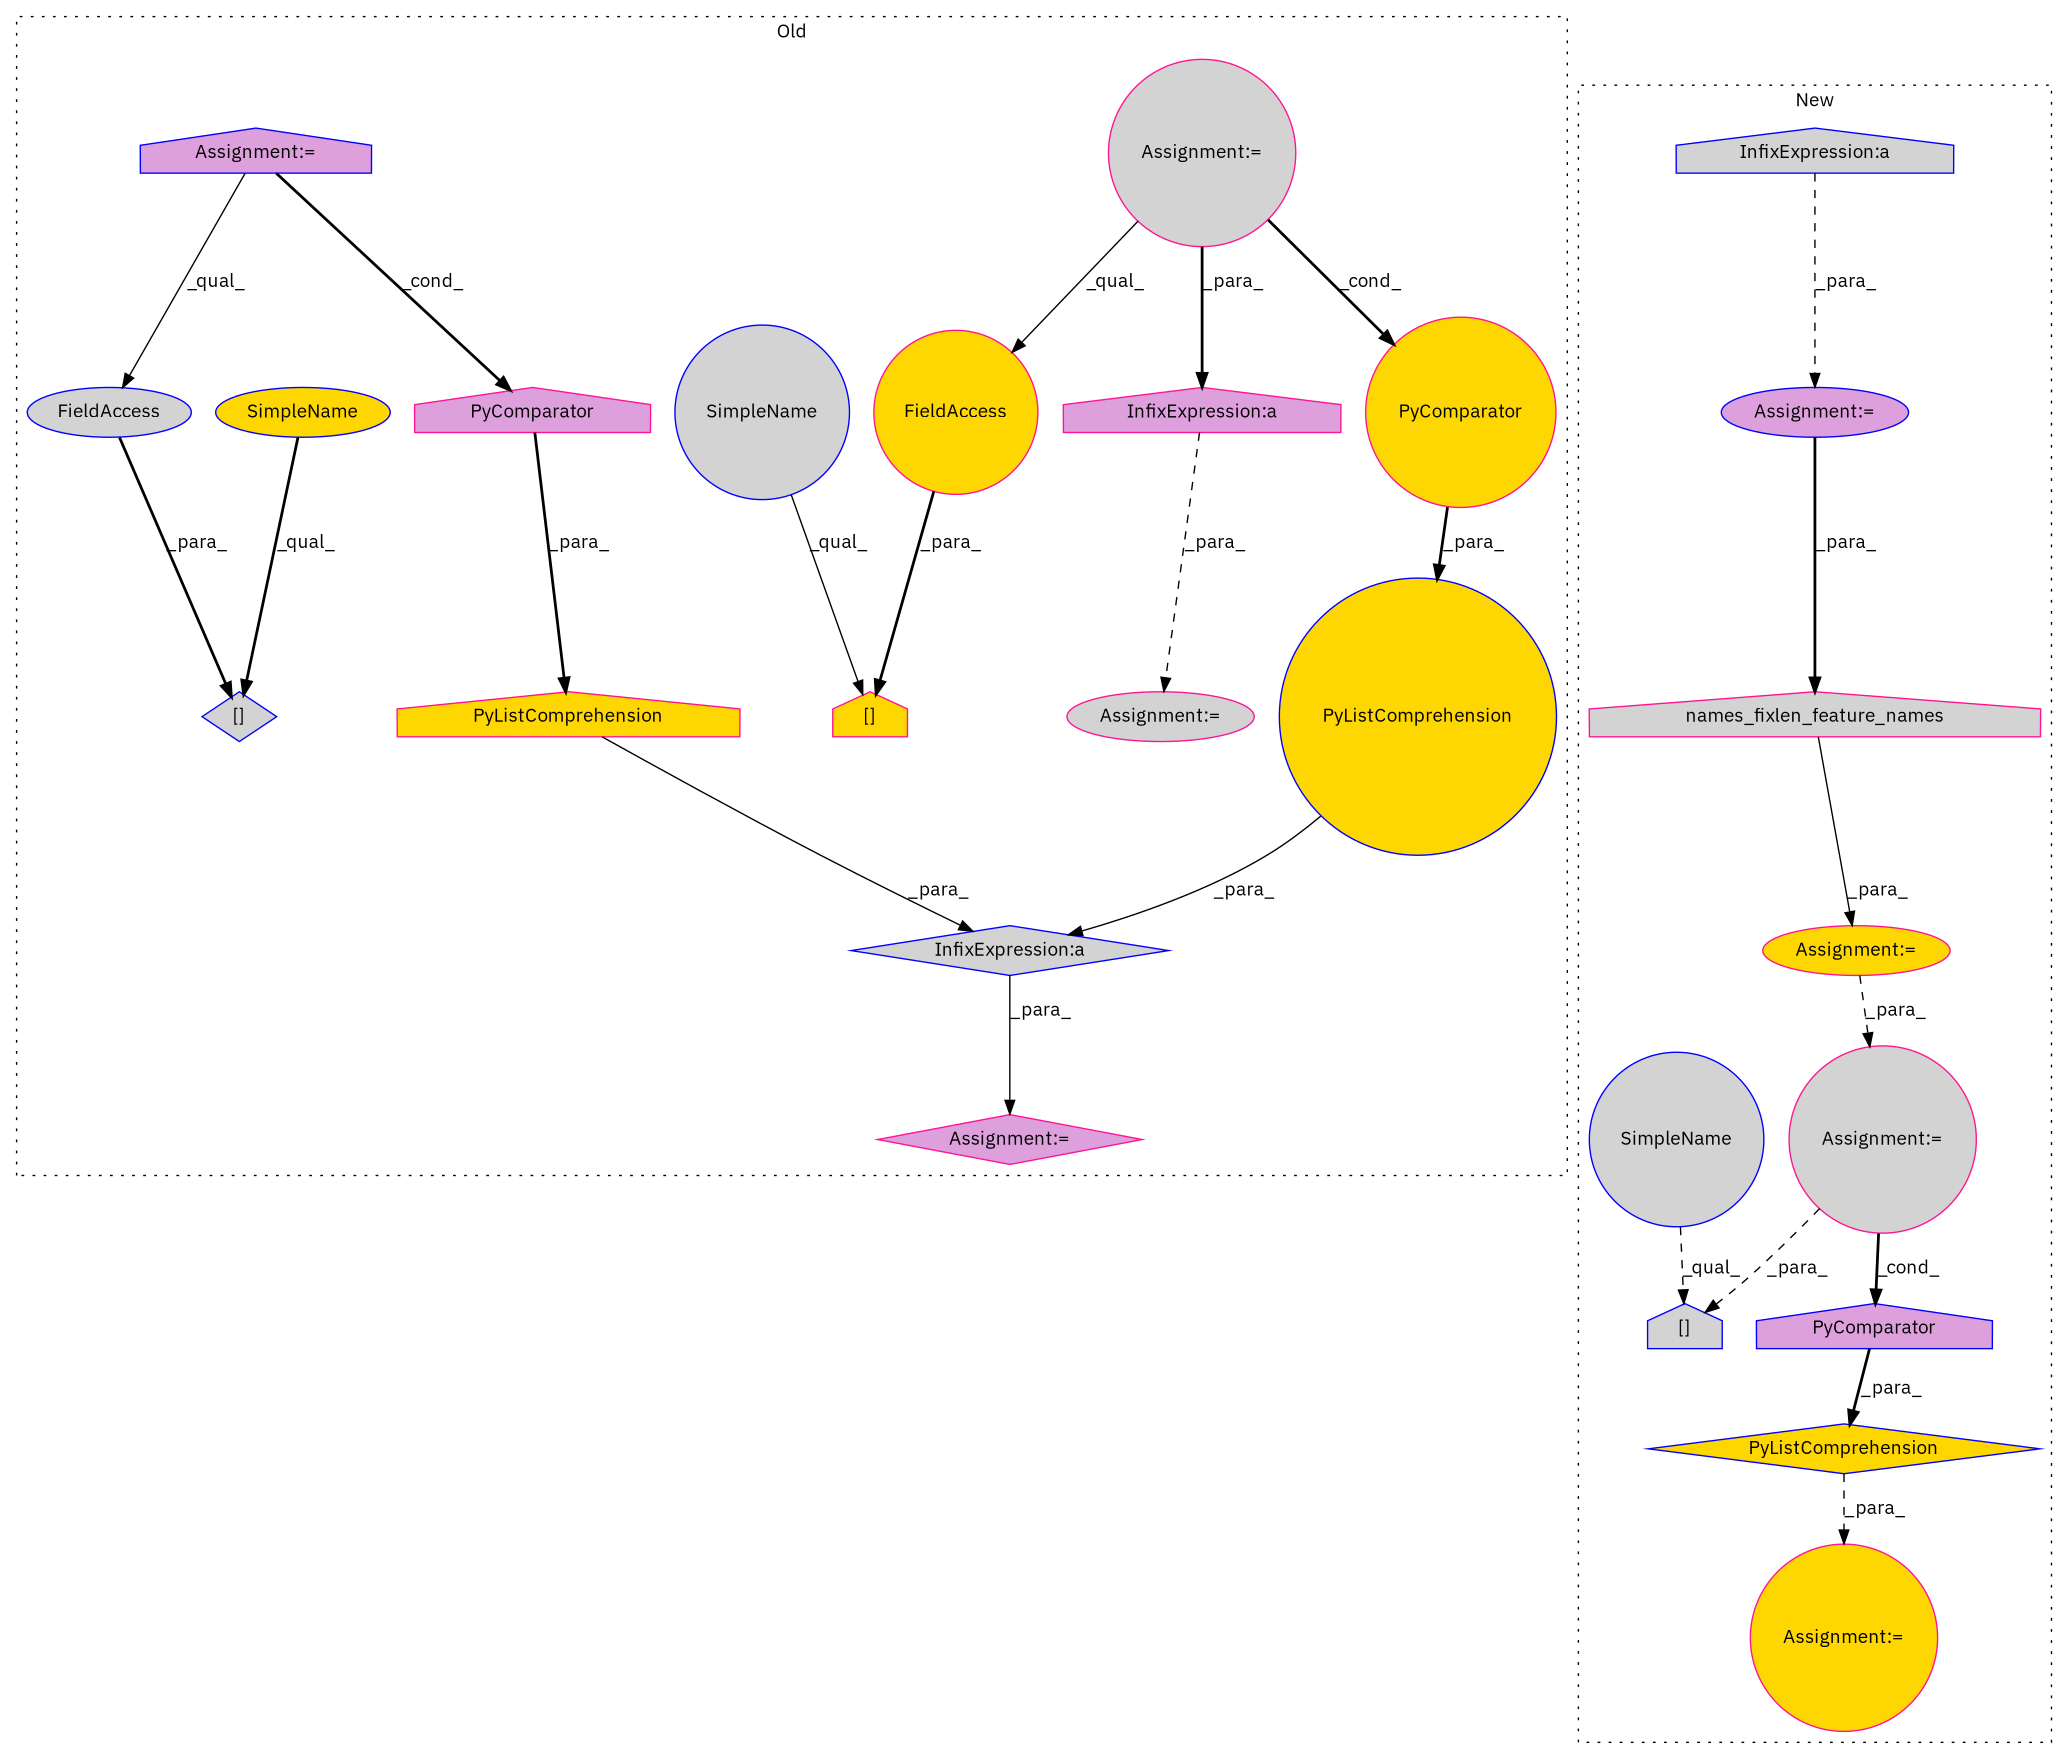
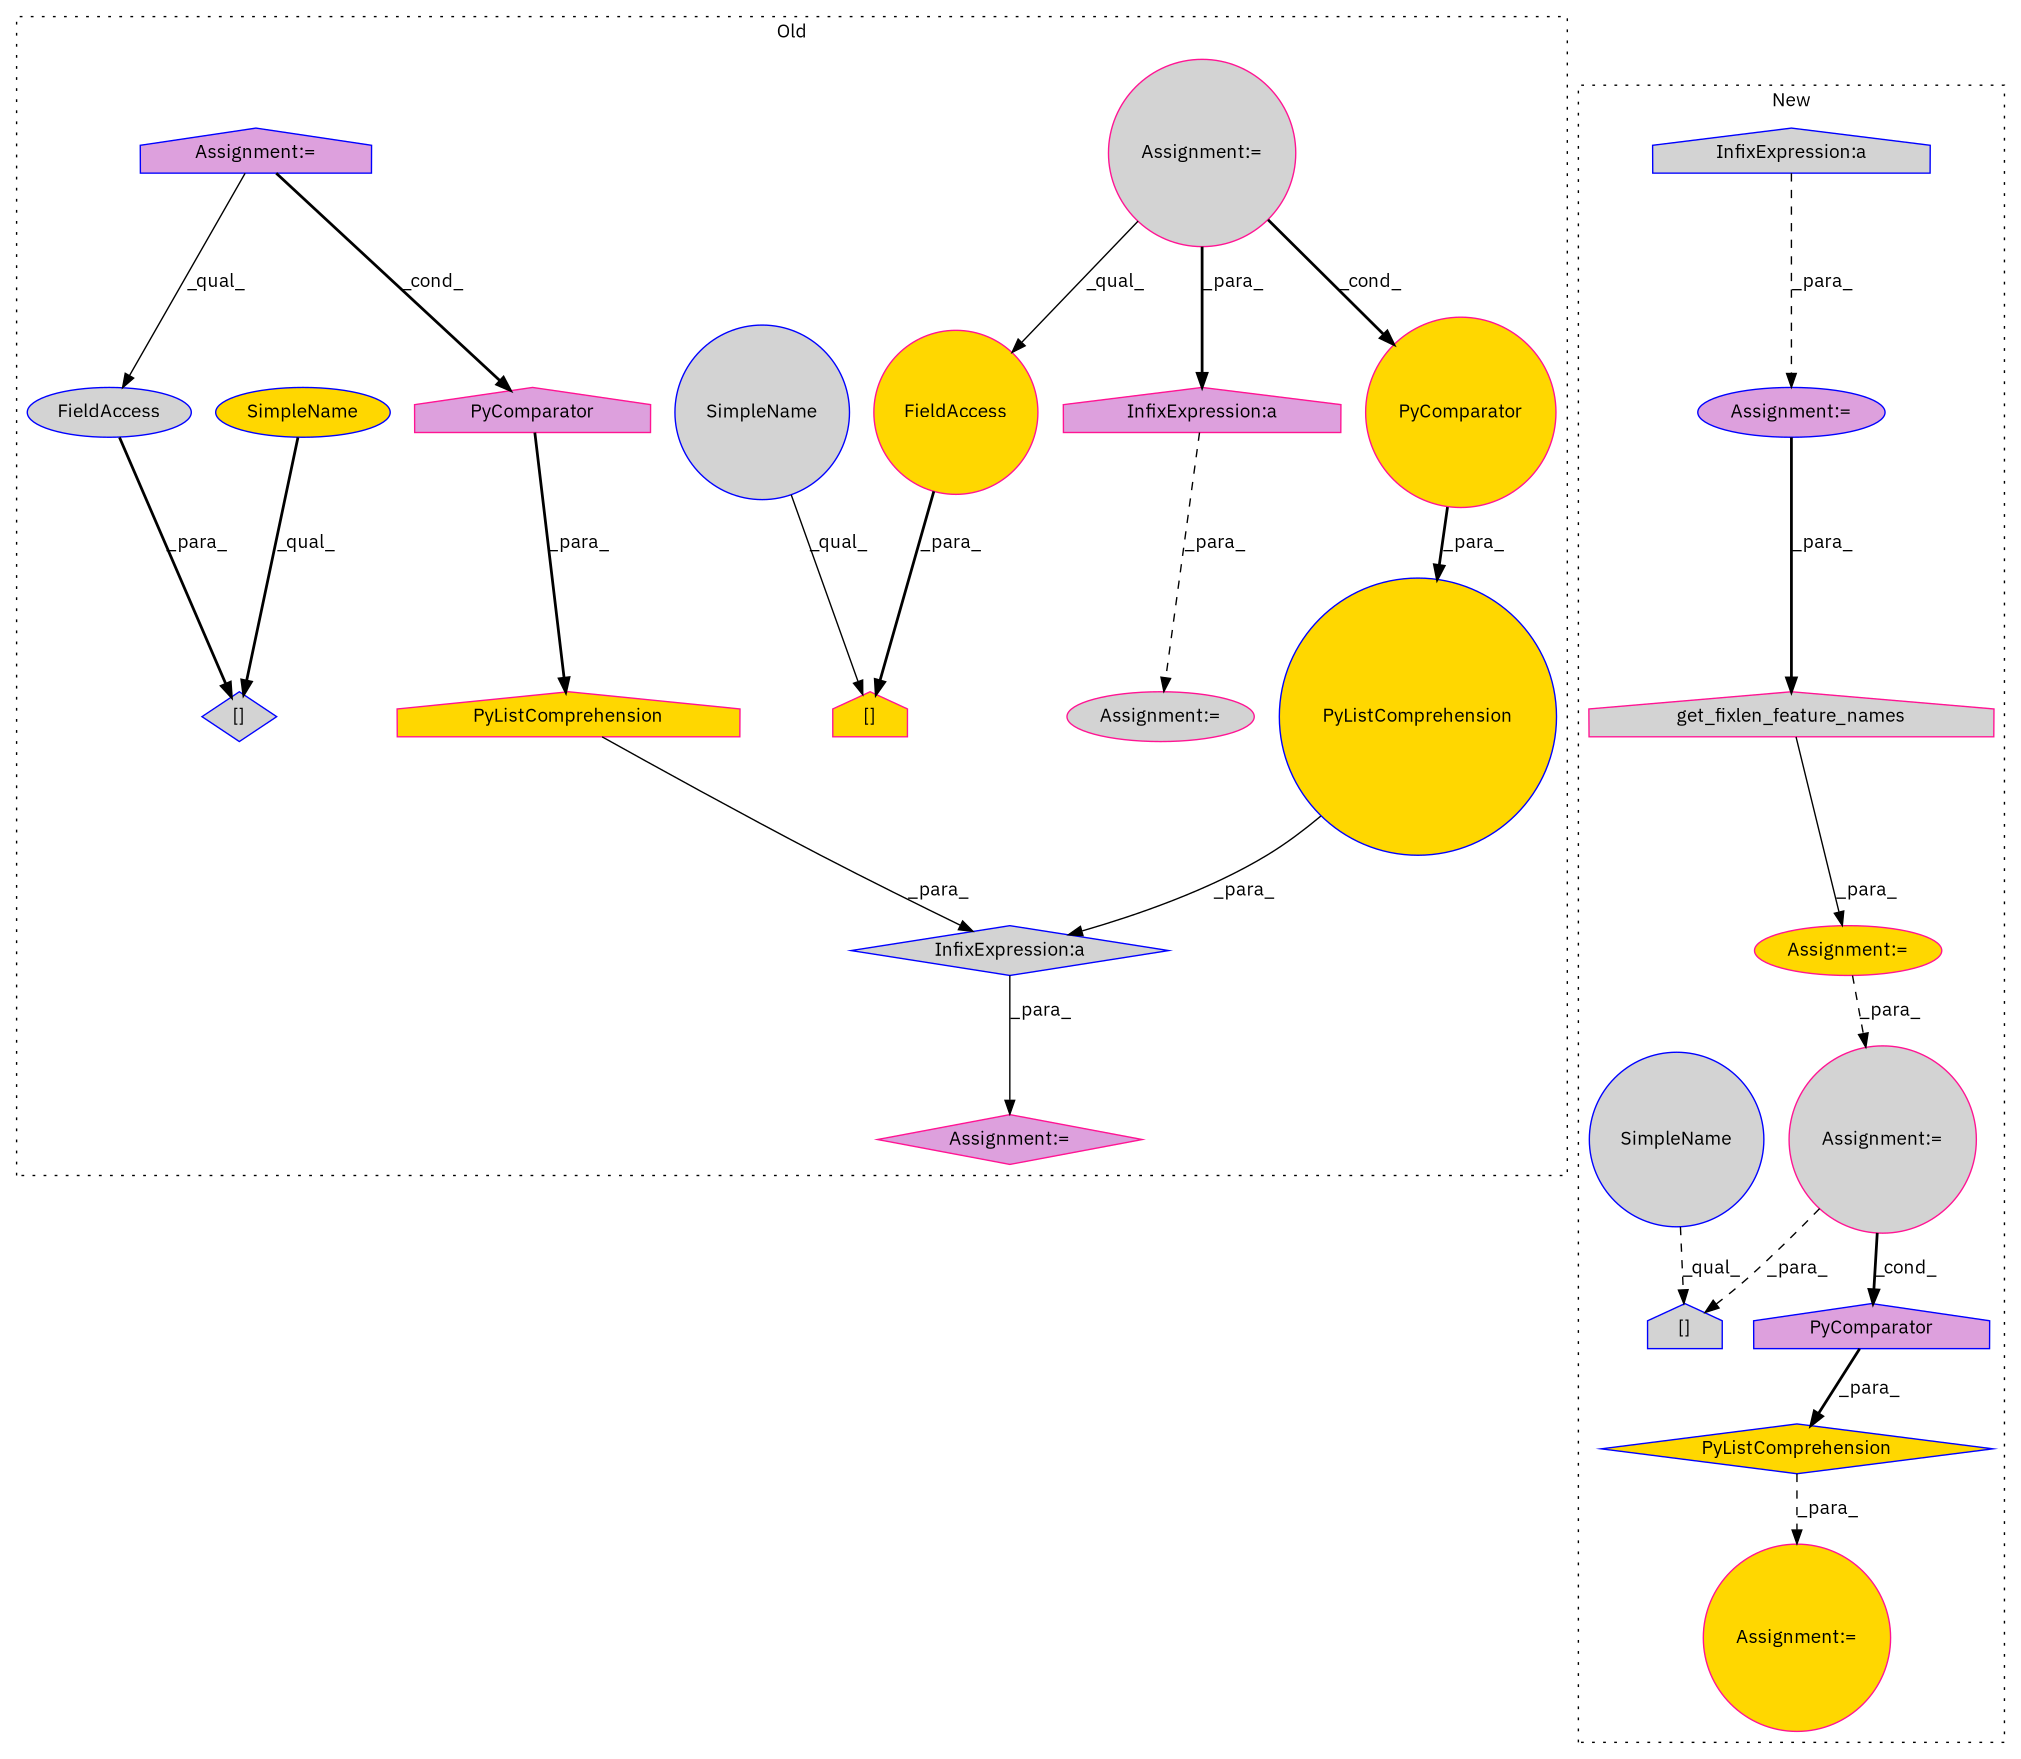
(1815, 717) -> (1791, 717)
